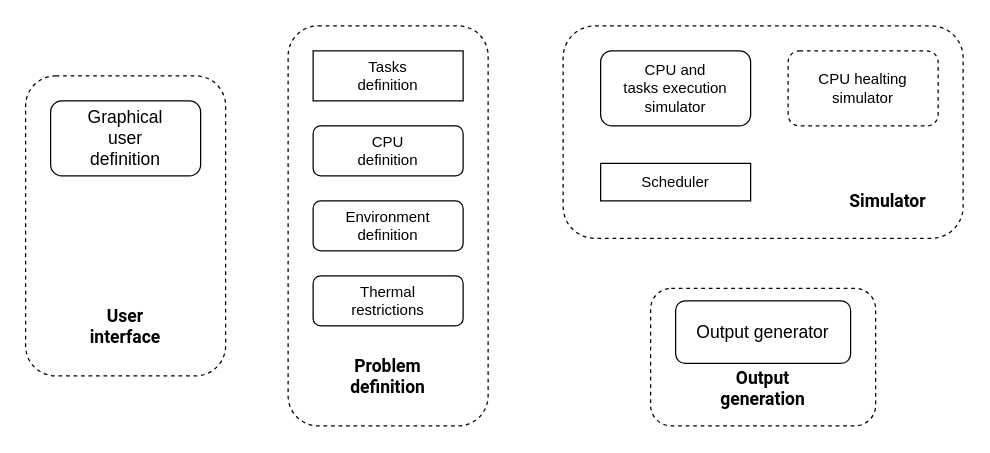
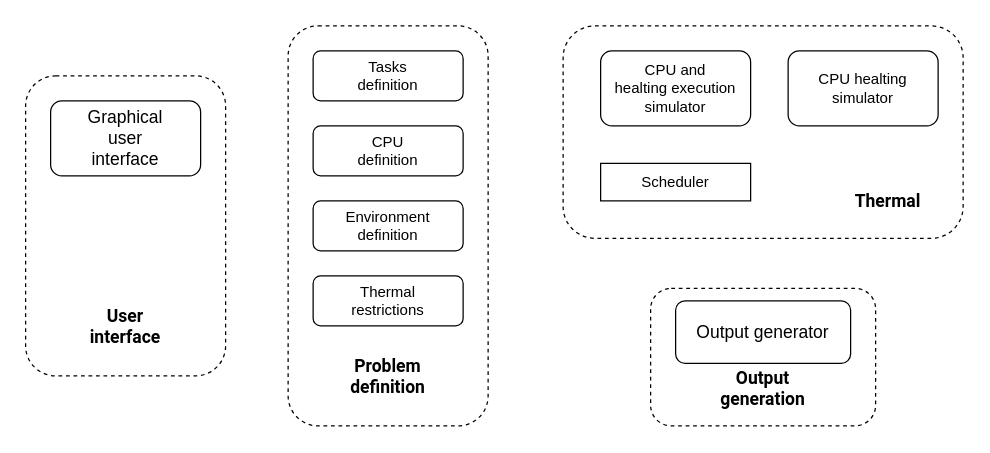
(388, 76) -> (388, 76)
(676, 88) -> (676, 88)
(863, 88) -> (863, 88)
(126, 138) -> (126, 138)
(888, 201) -> (888, 201)
